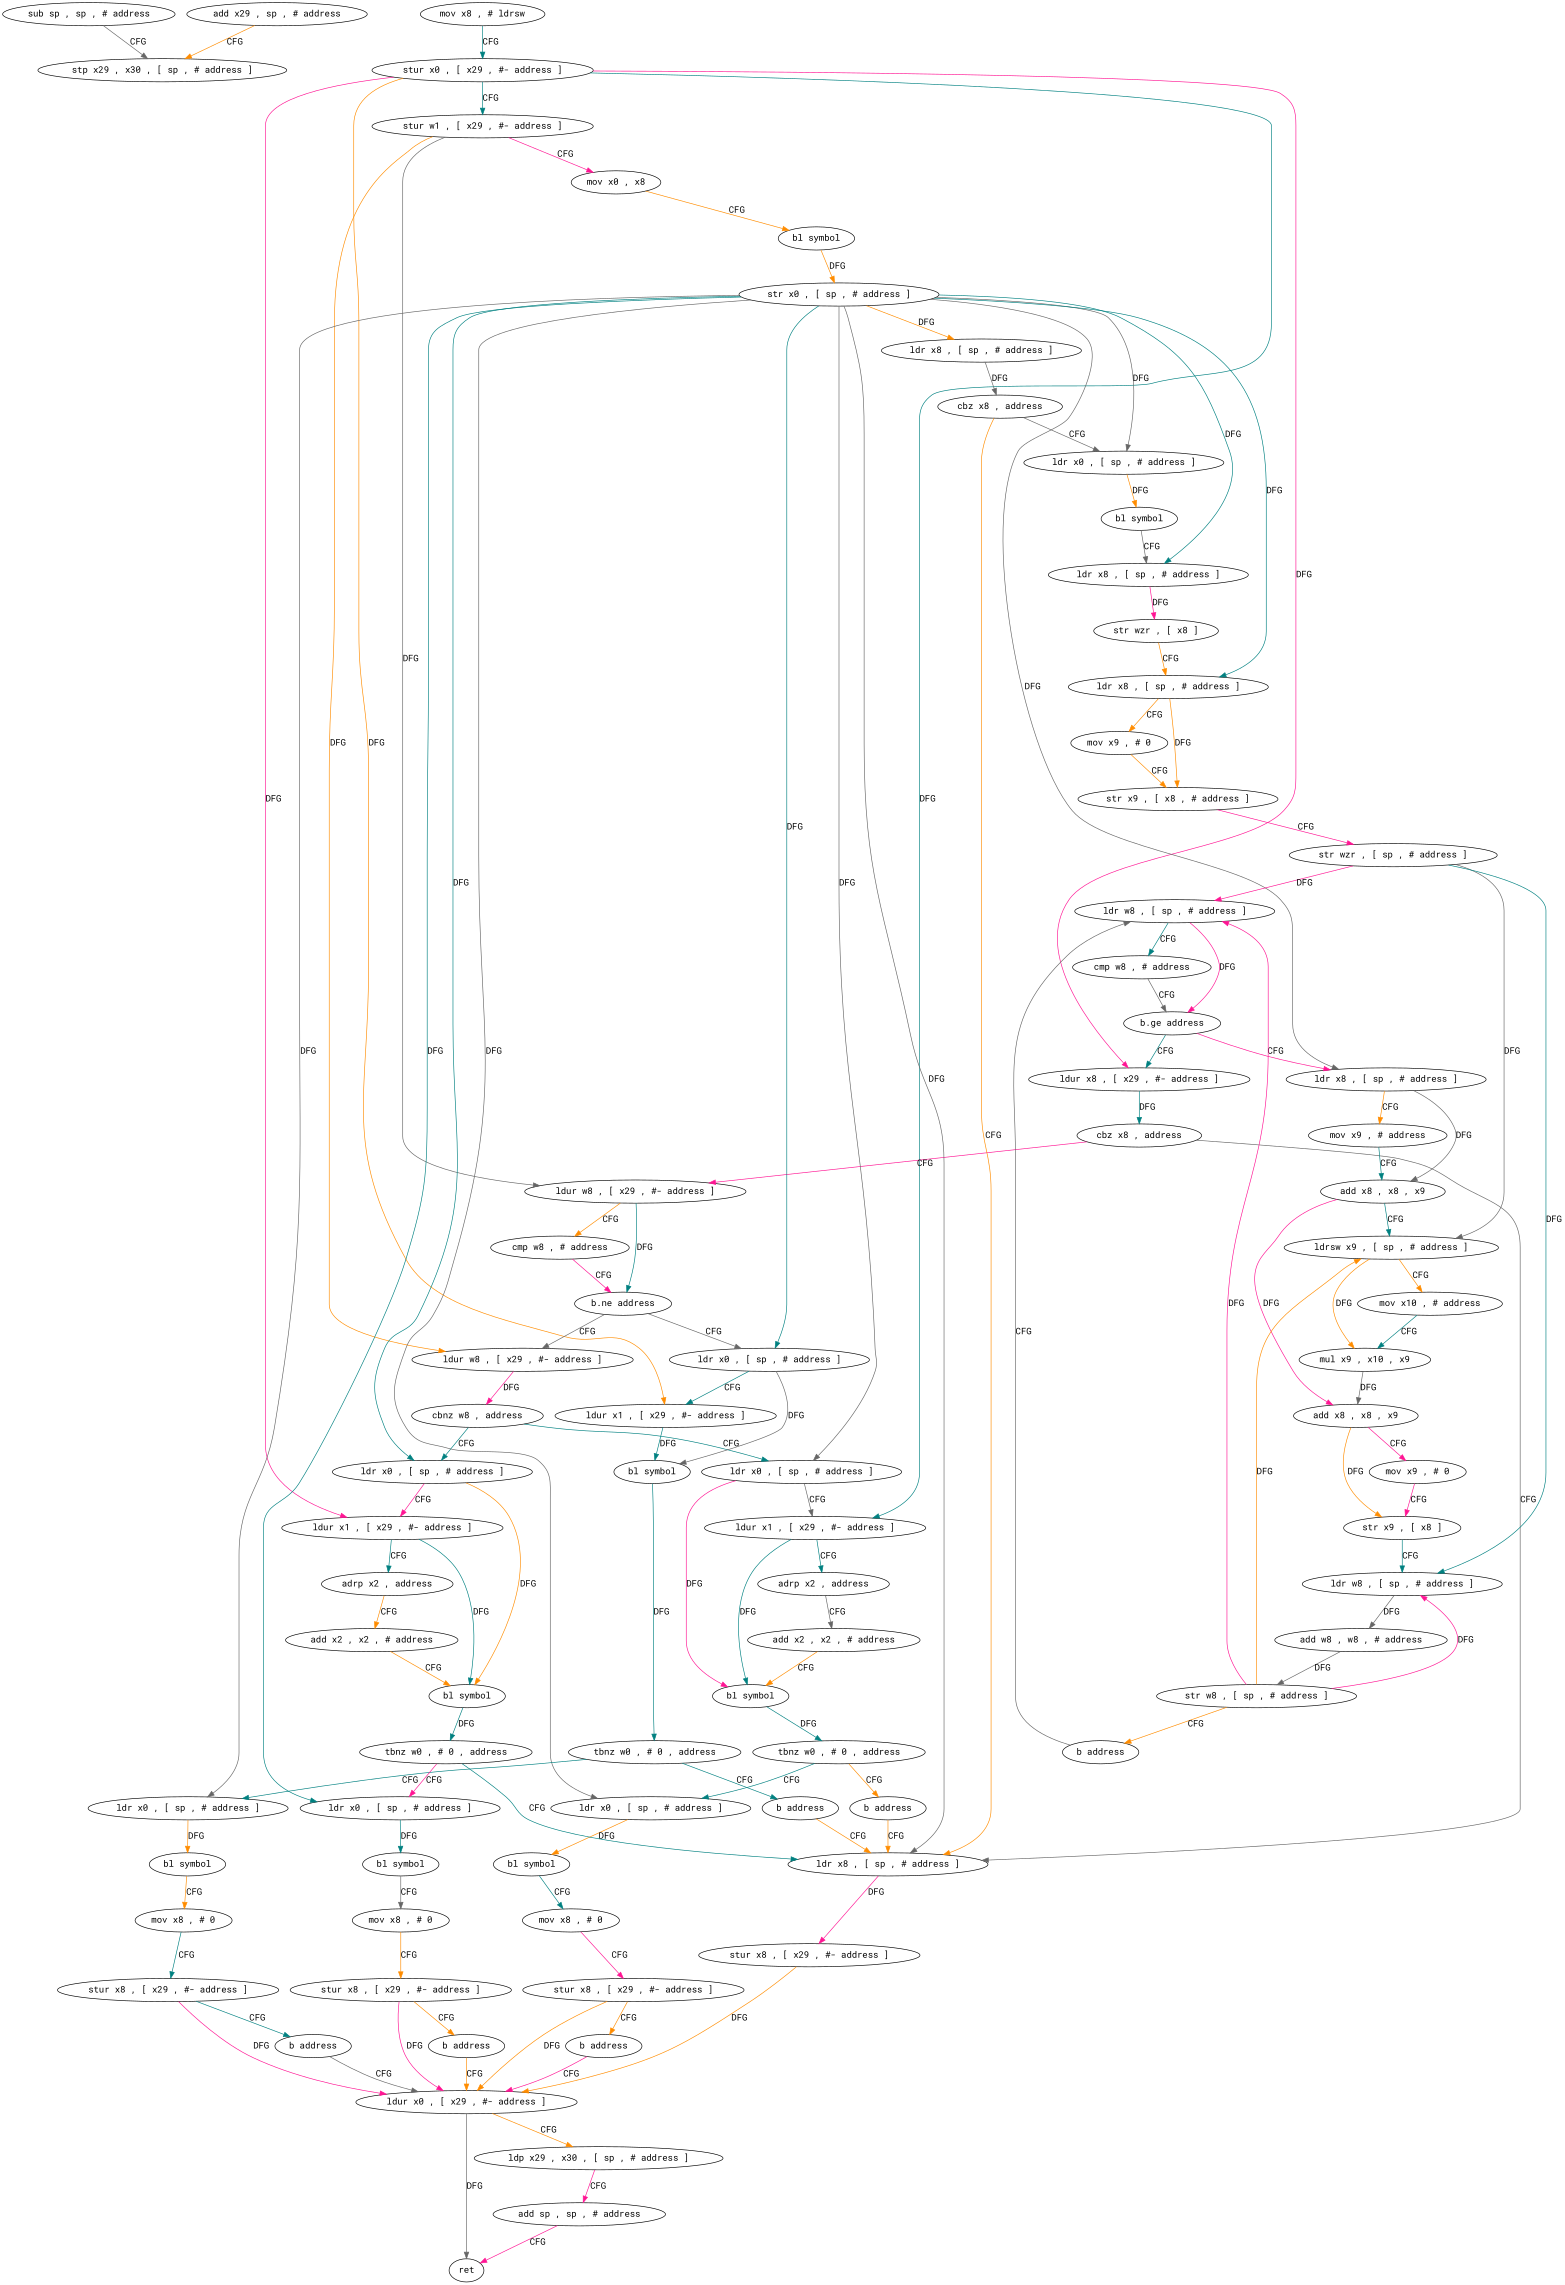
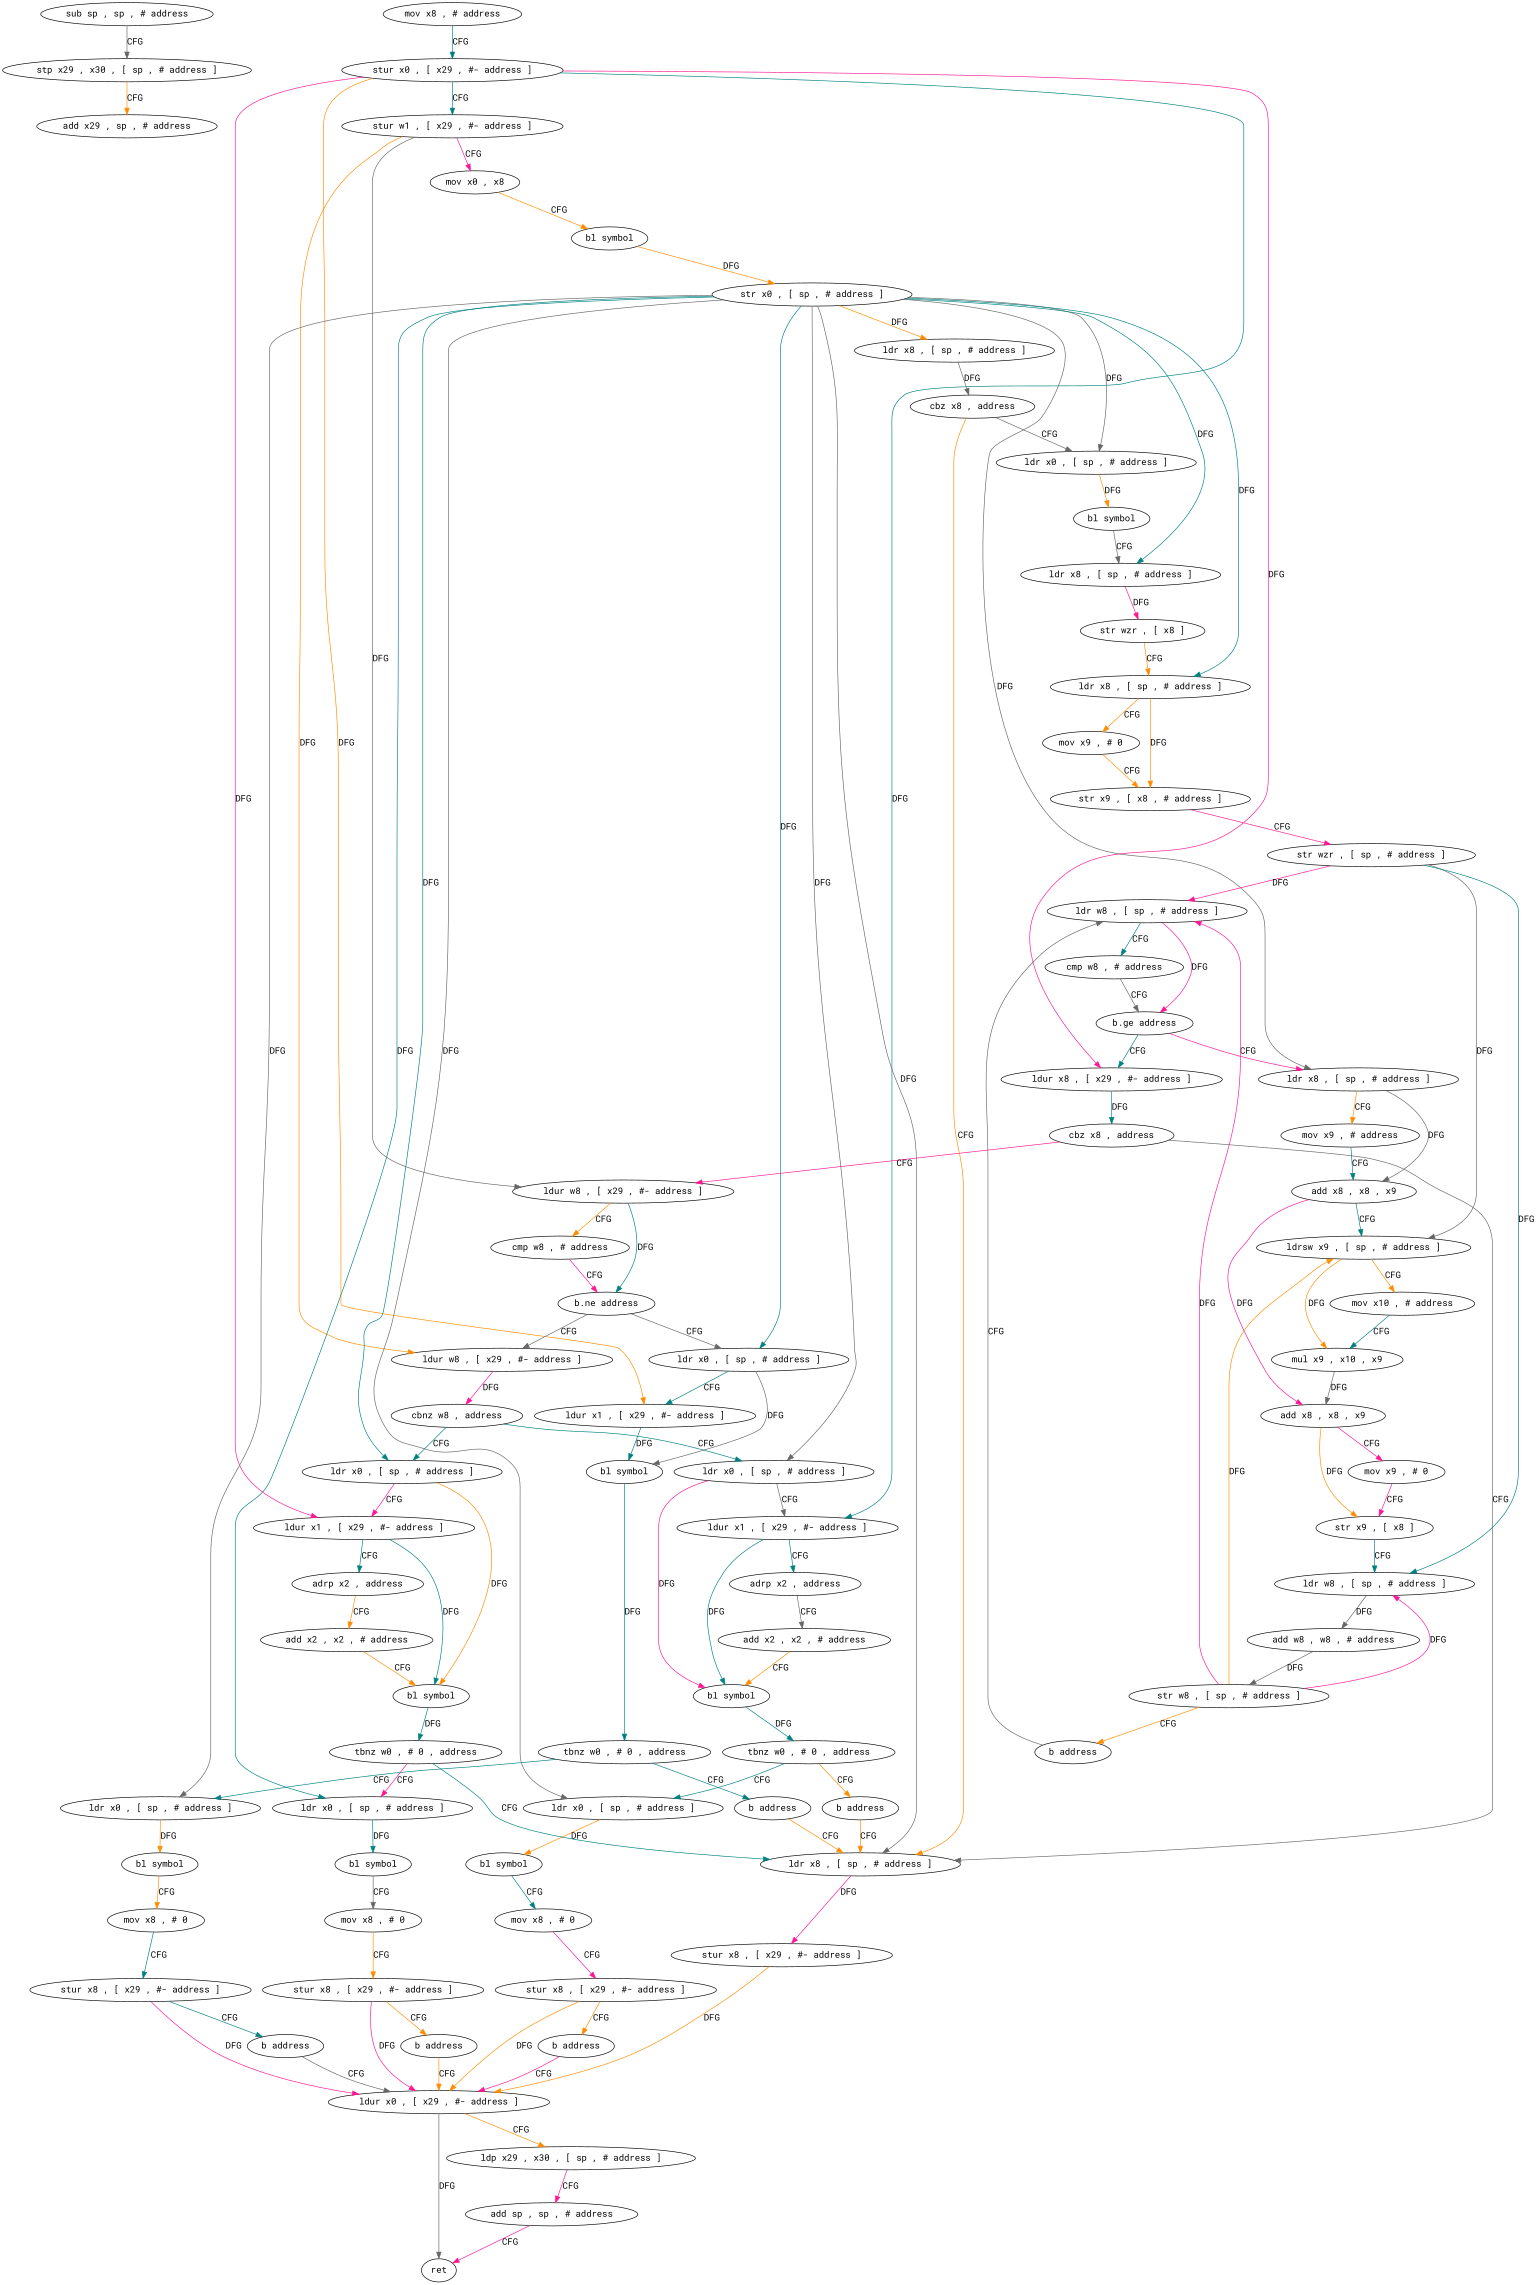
(483, 14) -> (452, 14)
(223, 41) -> (127, 95)
